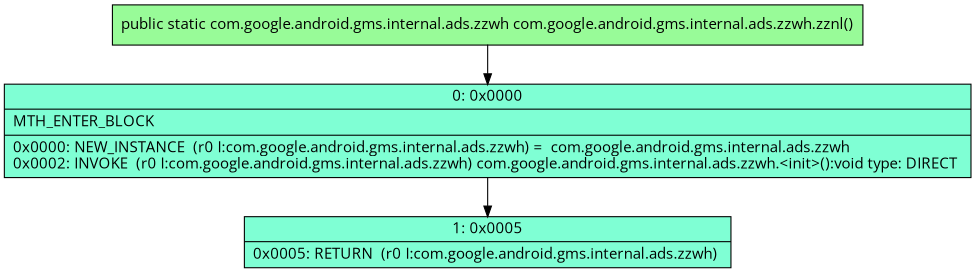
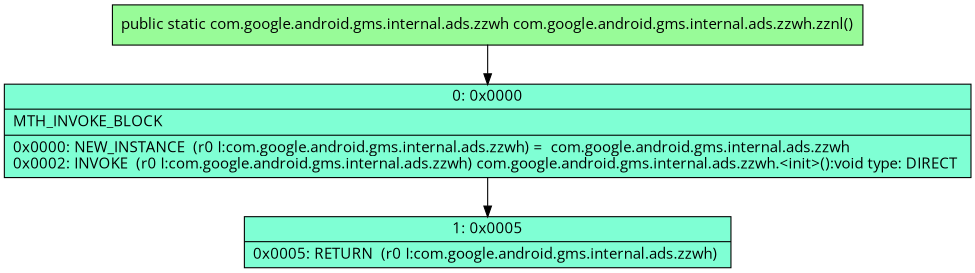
(84, 122) -> (88, 122)
